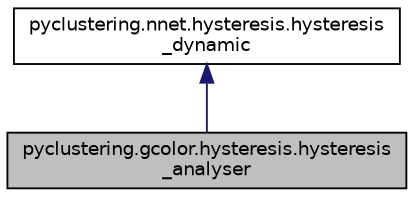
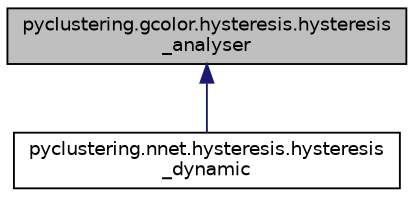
(207, 108) -> (207, 108)
